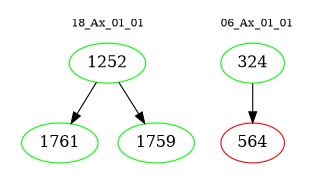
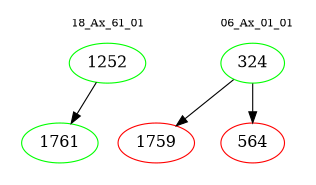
(108, 24) -> (108, 24)
(129, 98) -> (219, 91)
(156, 143) -> (156, 143)
